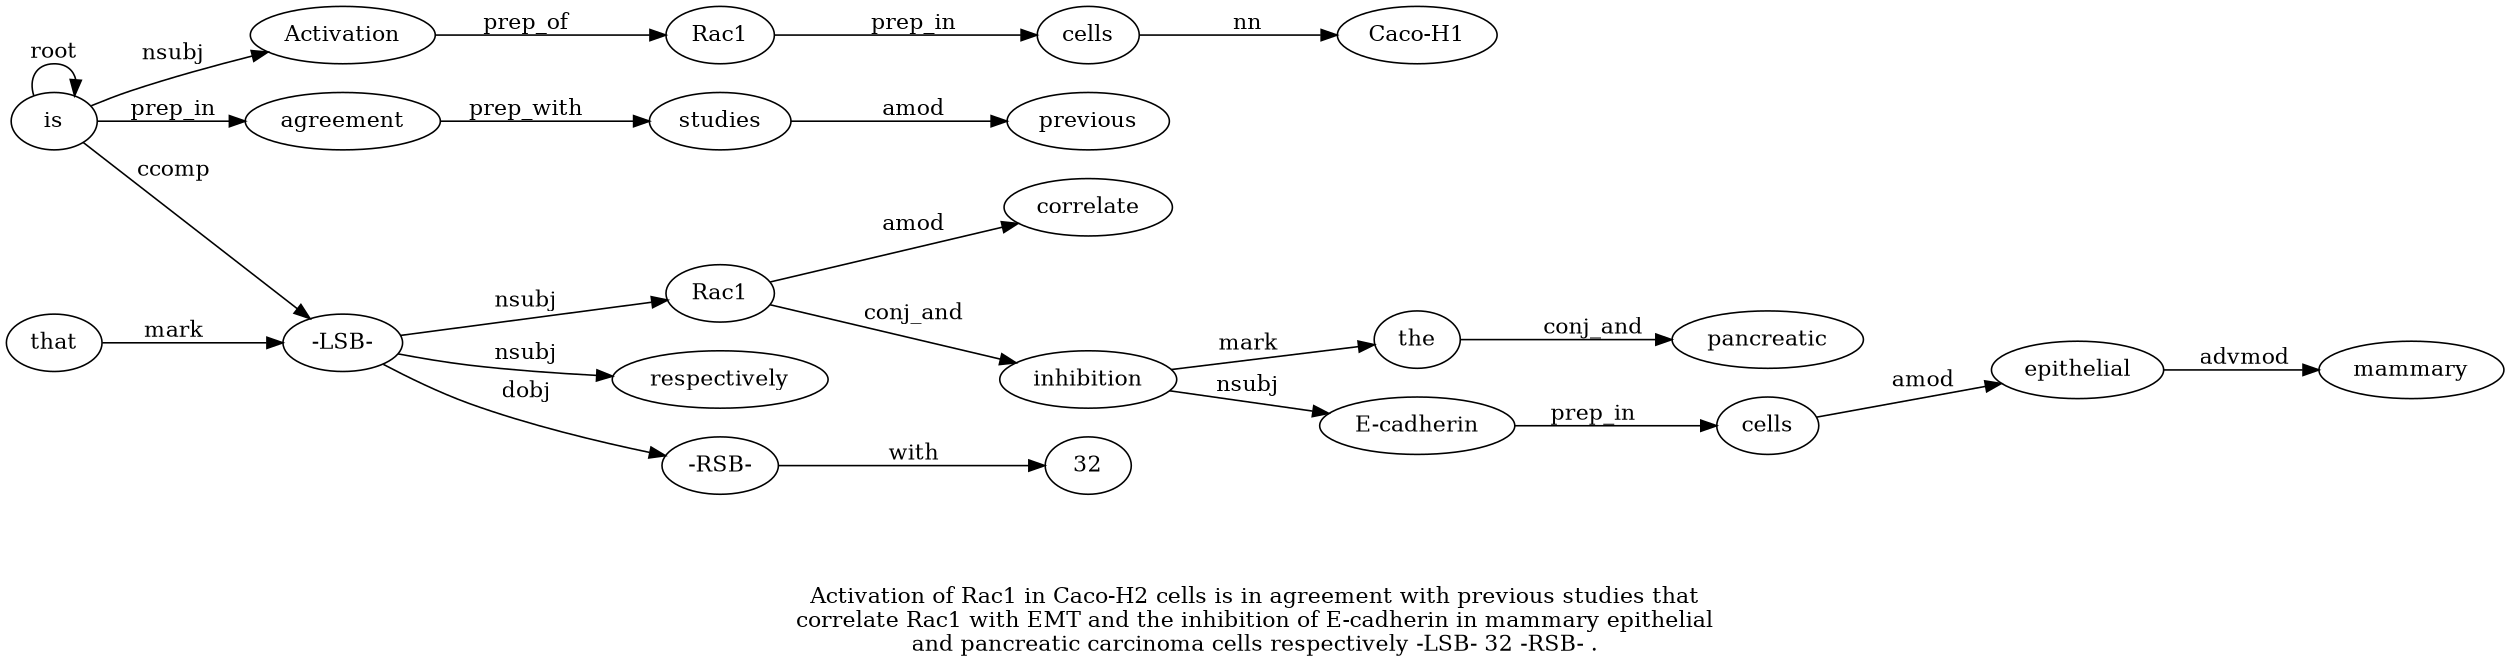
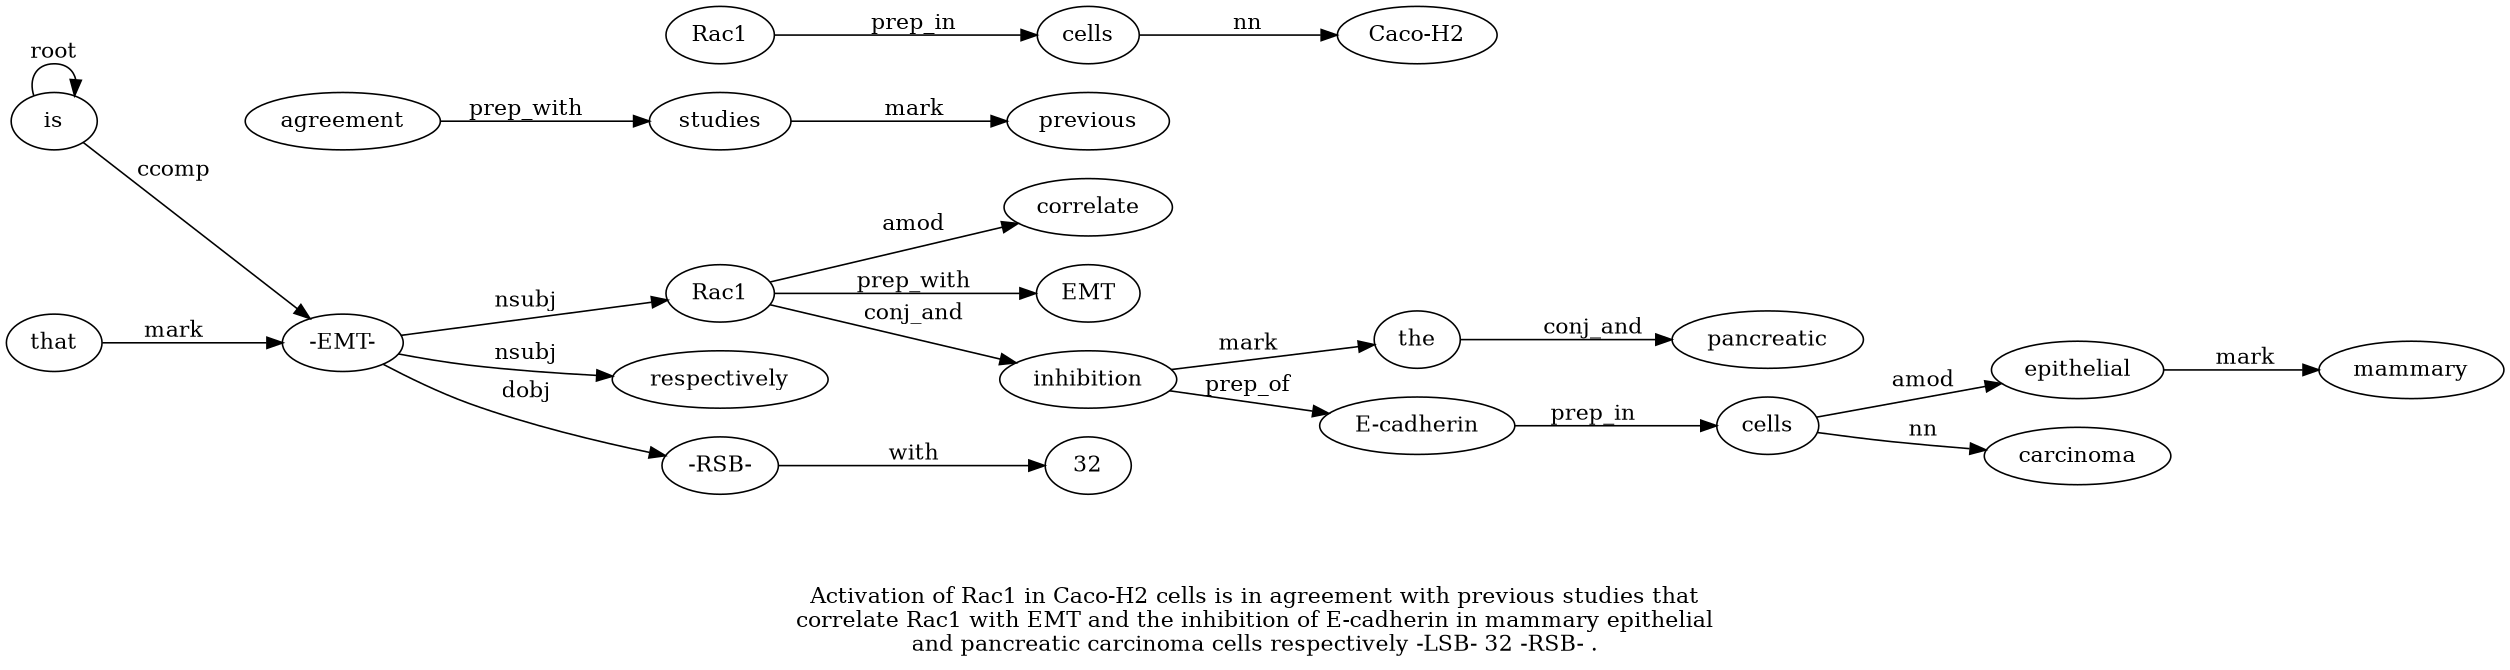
(343, 35) -> none
(1417, 35) -> (1417, 35)
(914, 109) -> (914, 109)
(163, 121) -> none
none -> (1088, 293)
(343, 343) -> (343, 343)
(2245, 358) -> (2245, 358)
(1248, 385) -> (1248, 385)
none -> (2078, 456)
